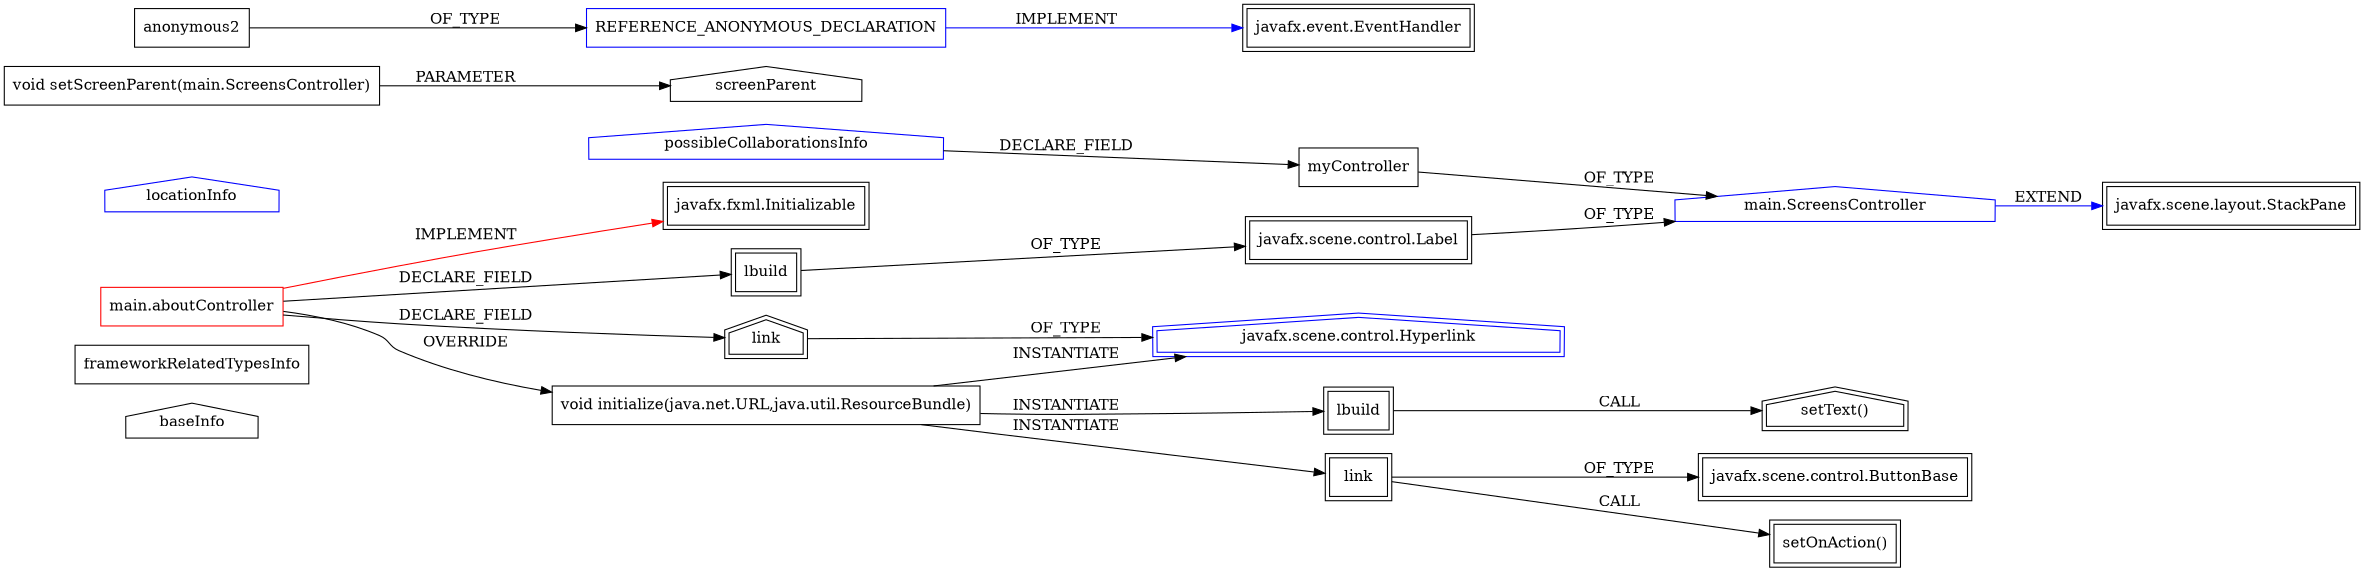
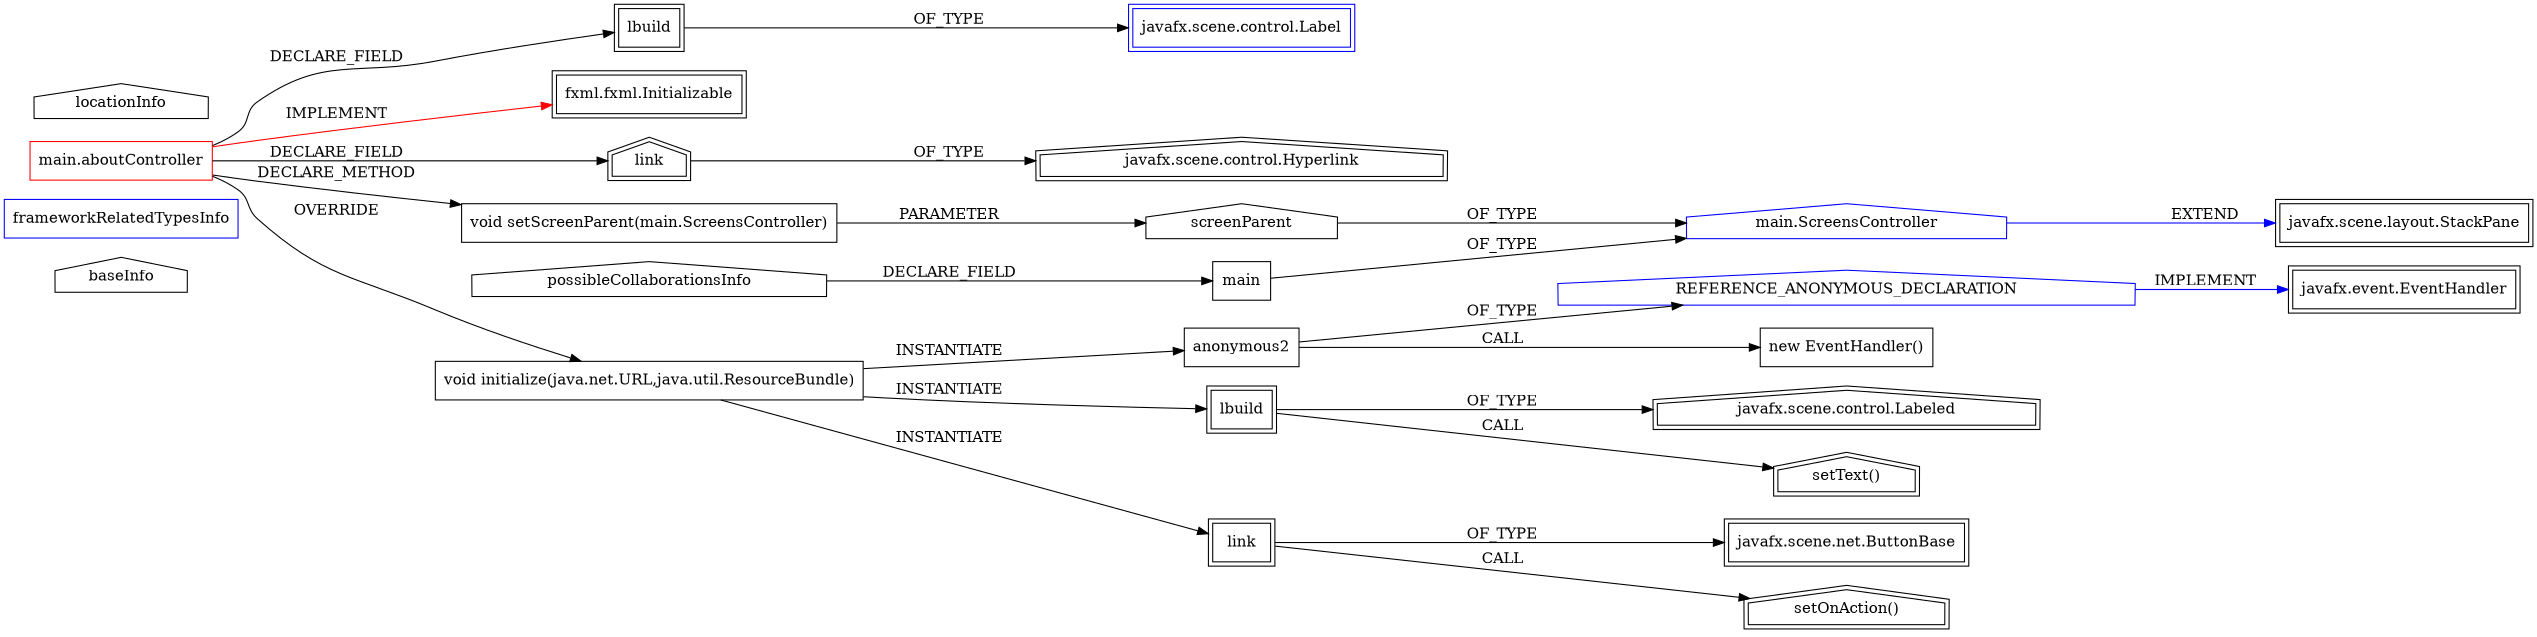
(766, 28) -> (1847, 289)
(766, 144) -> (649, 281)
(1359, 167) -> (1242, 281)
none -> (331, 190)
(192, 196) -> (121, 103)
(766, 206) -> (649, 94)
(1568, 229) -> (1507, 223)
(1359, 240) -> (1242, 28)
(1359, 337) -> (1242, 161)
none -> (1847, 347)
(192, 365) -> (121, 219)
(1054, 372) -> (1018, 360)
none -> (1847, 410)
(1835, 477) -> (1847, 543)
(1835, 544) -> (1847, 609)
